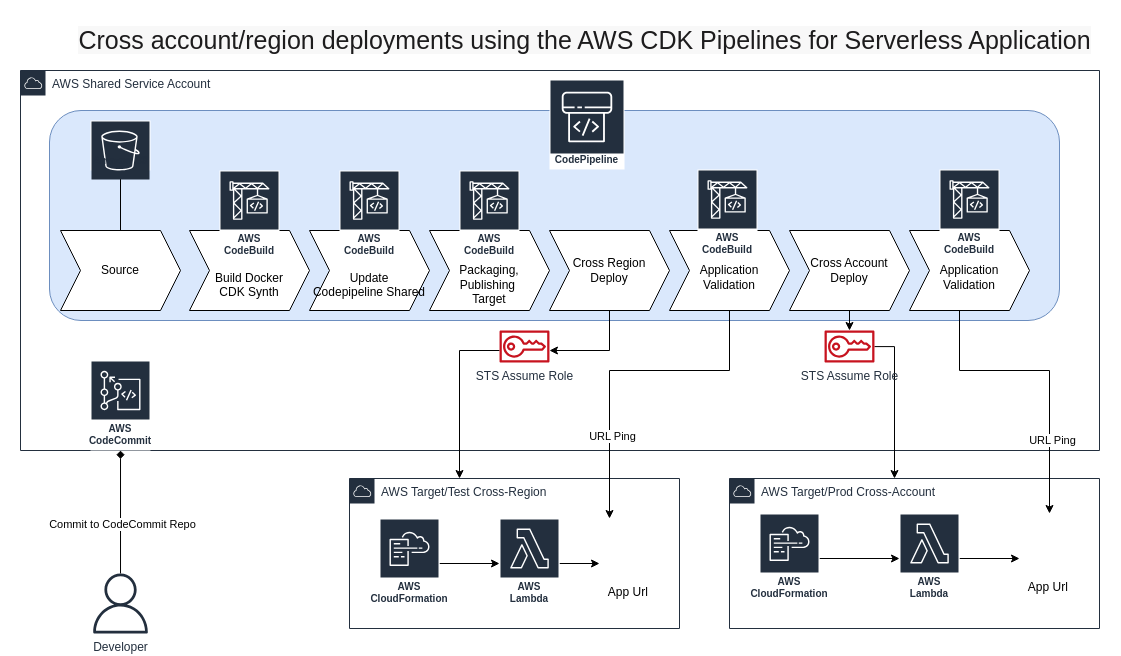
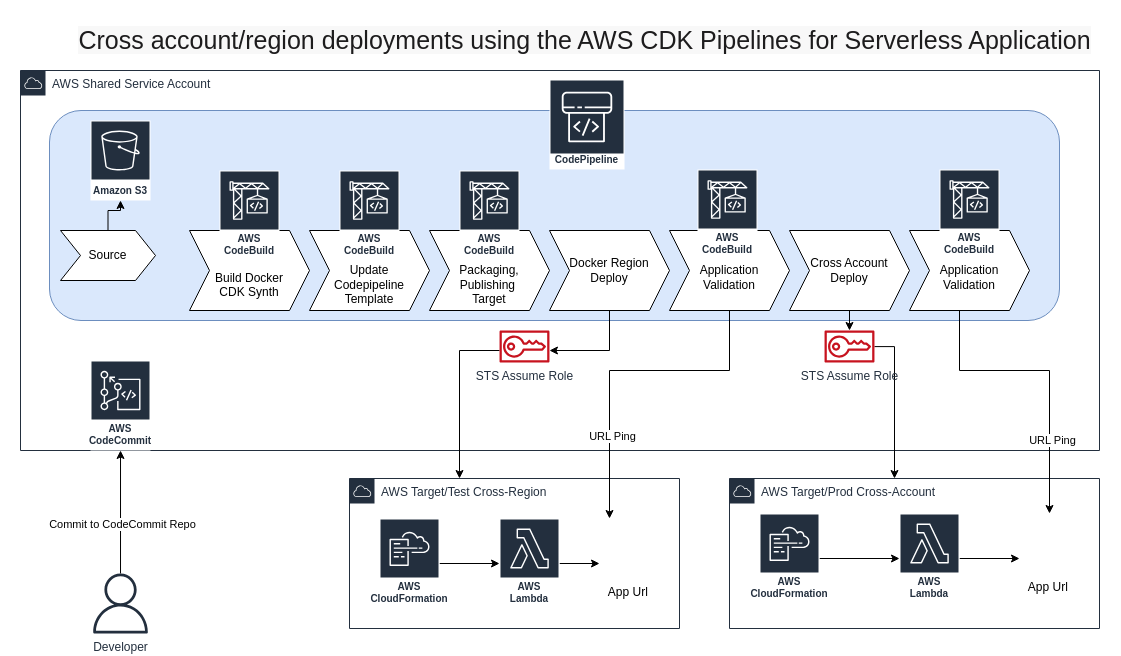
(121, 146) -> (121, 161)
(121, 271) -> (108, 256)
(370, 271) -> (370, 271)
(610, 271) -> (610, 271)
(121, 459) -> (121, 459)
